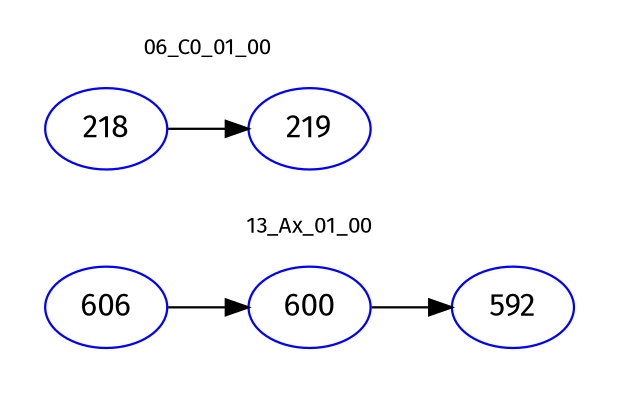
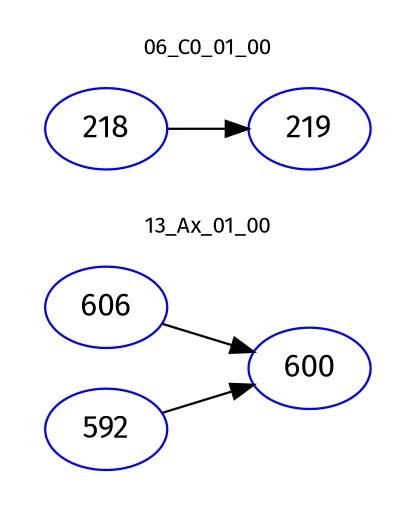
(400, 307) -> (197, 402)
